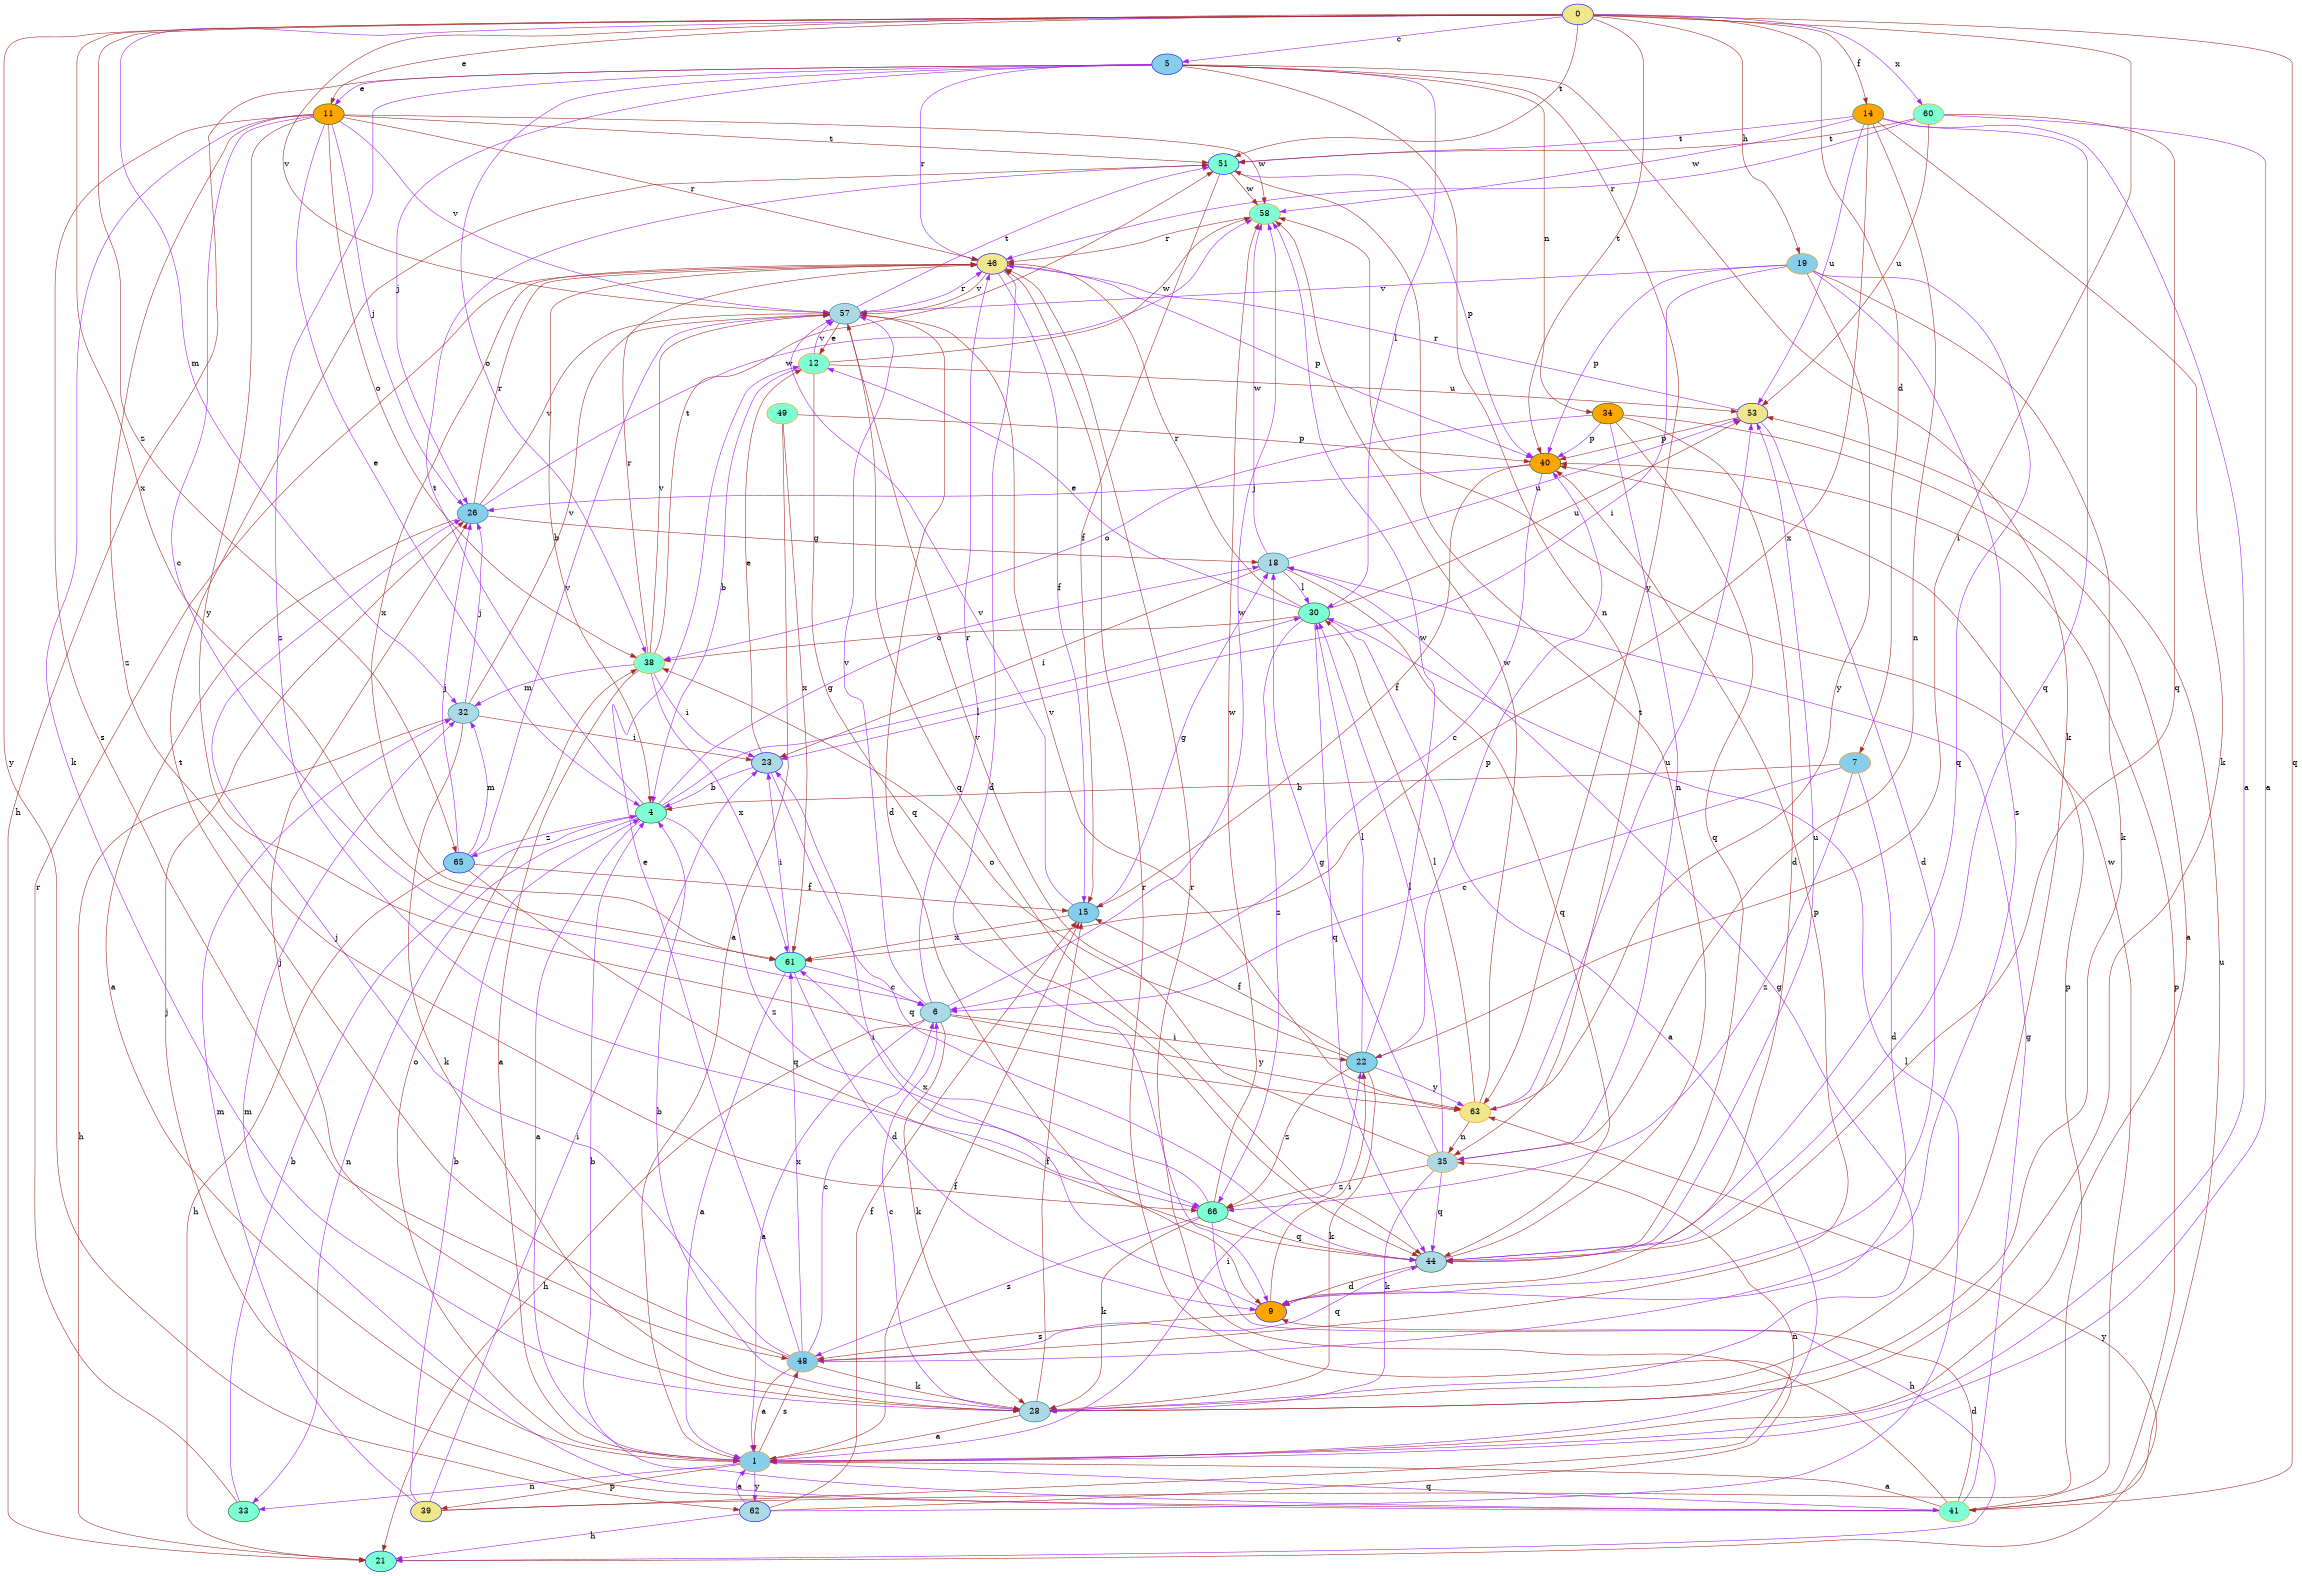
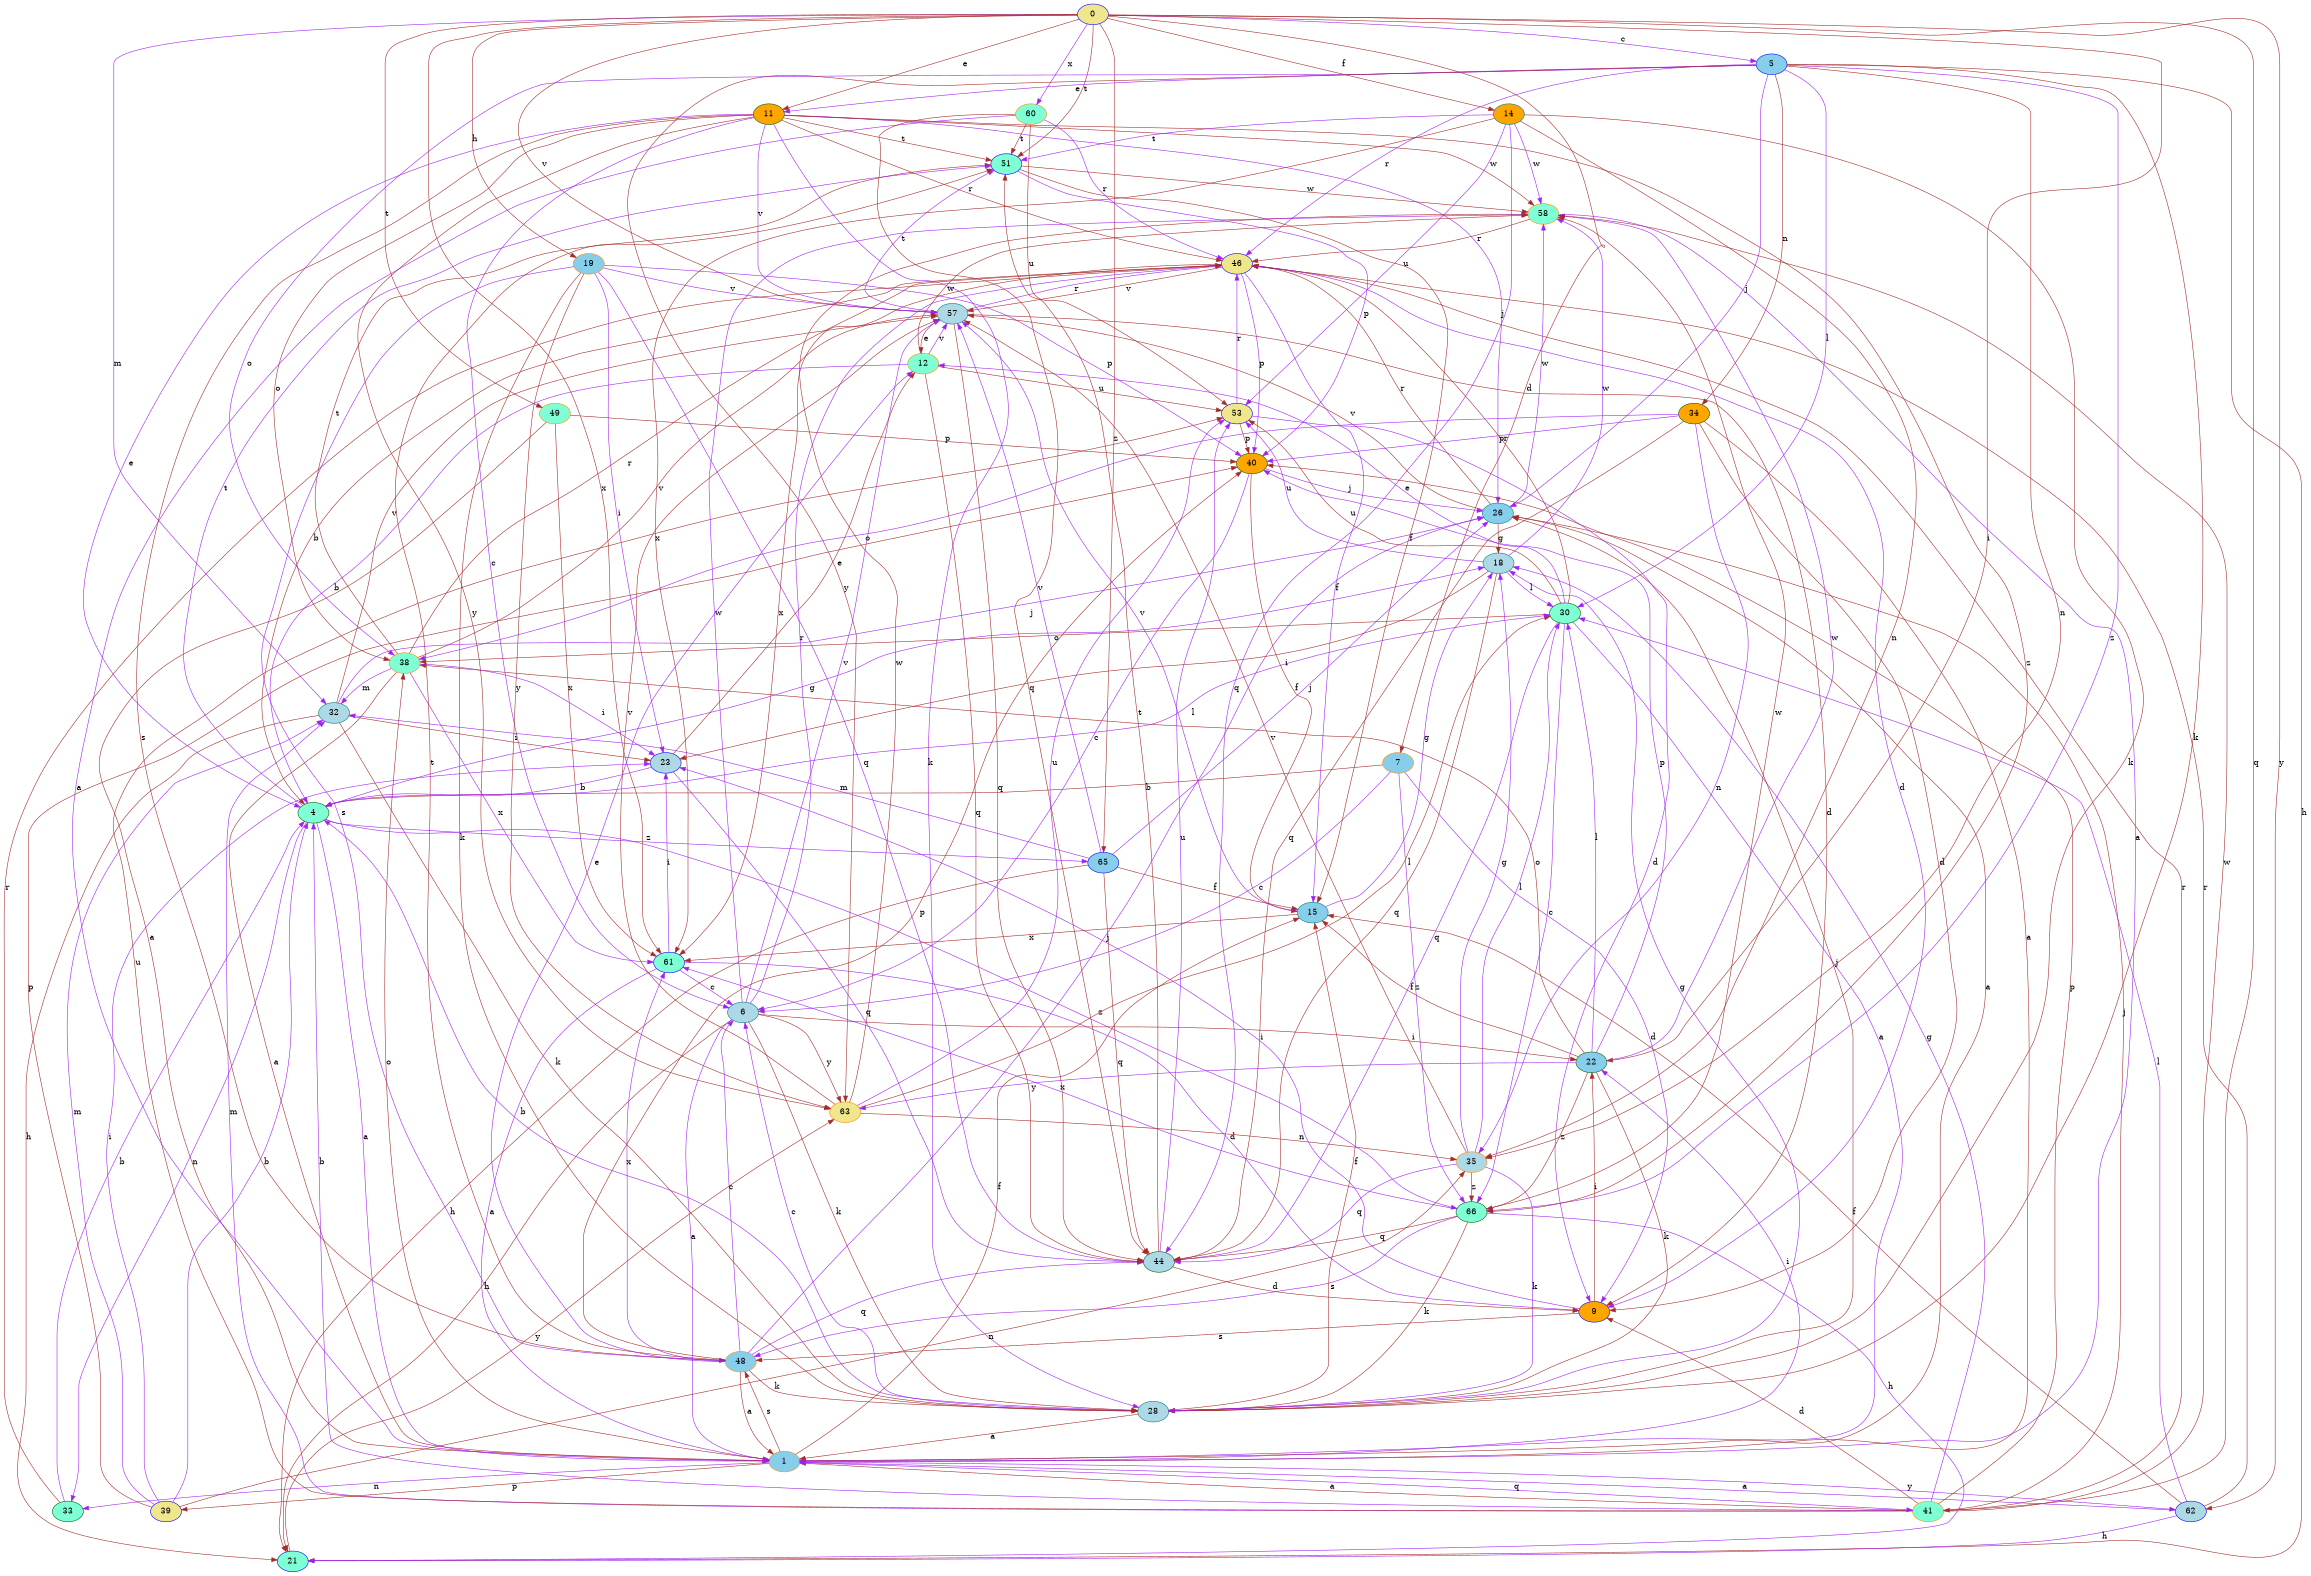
(1619, 231) -> (462, 28)
(1279, 913) -> (1551, 913)
(2125, 1259) -> (2098, 1294)
